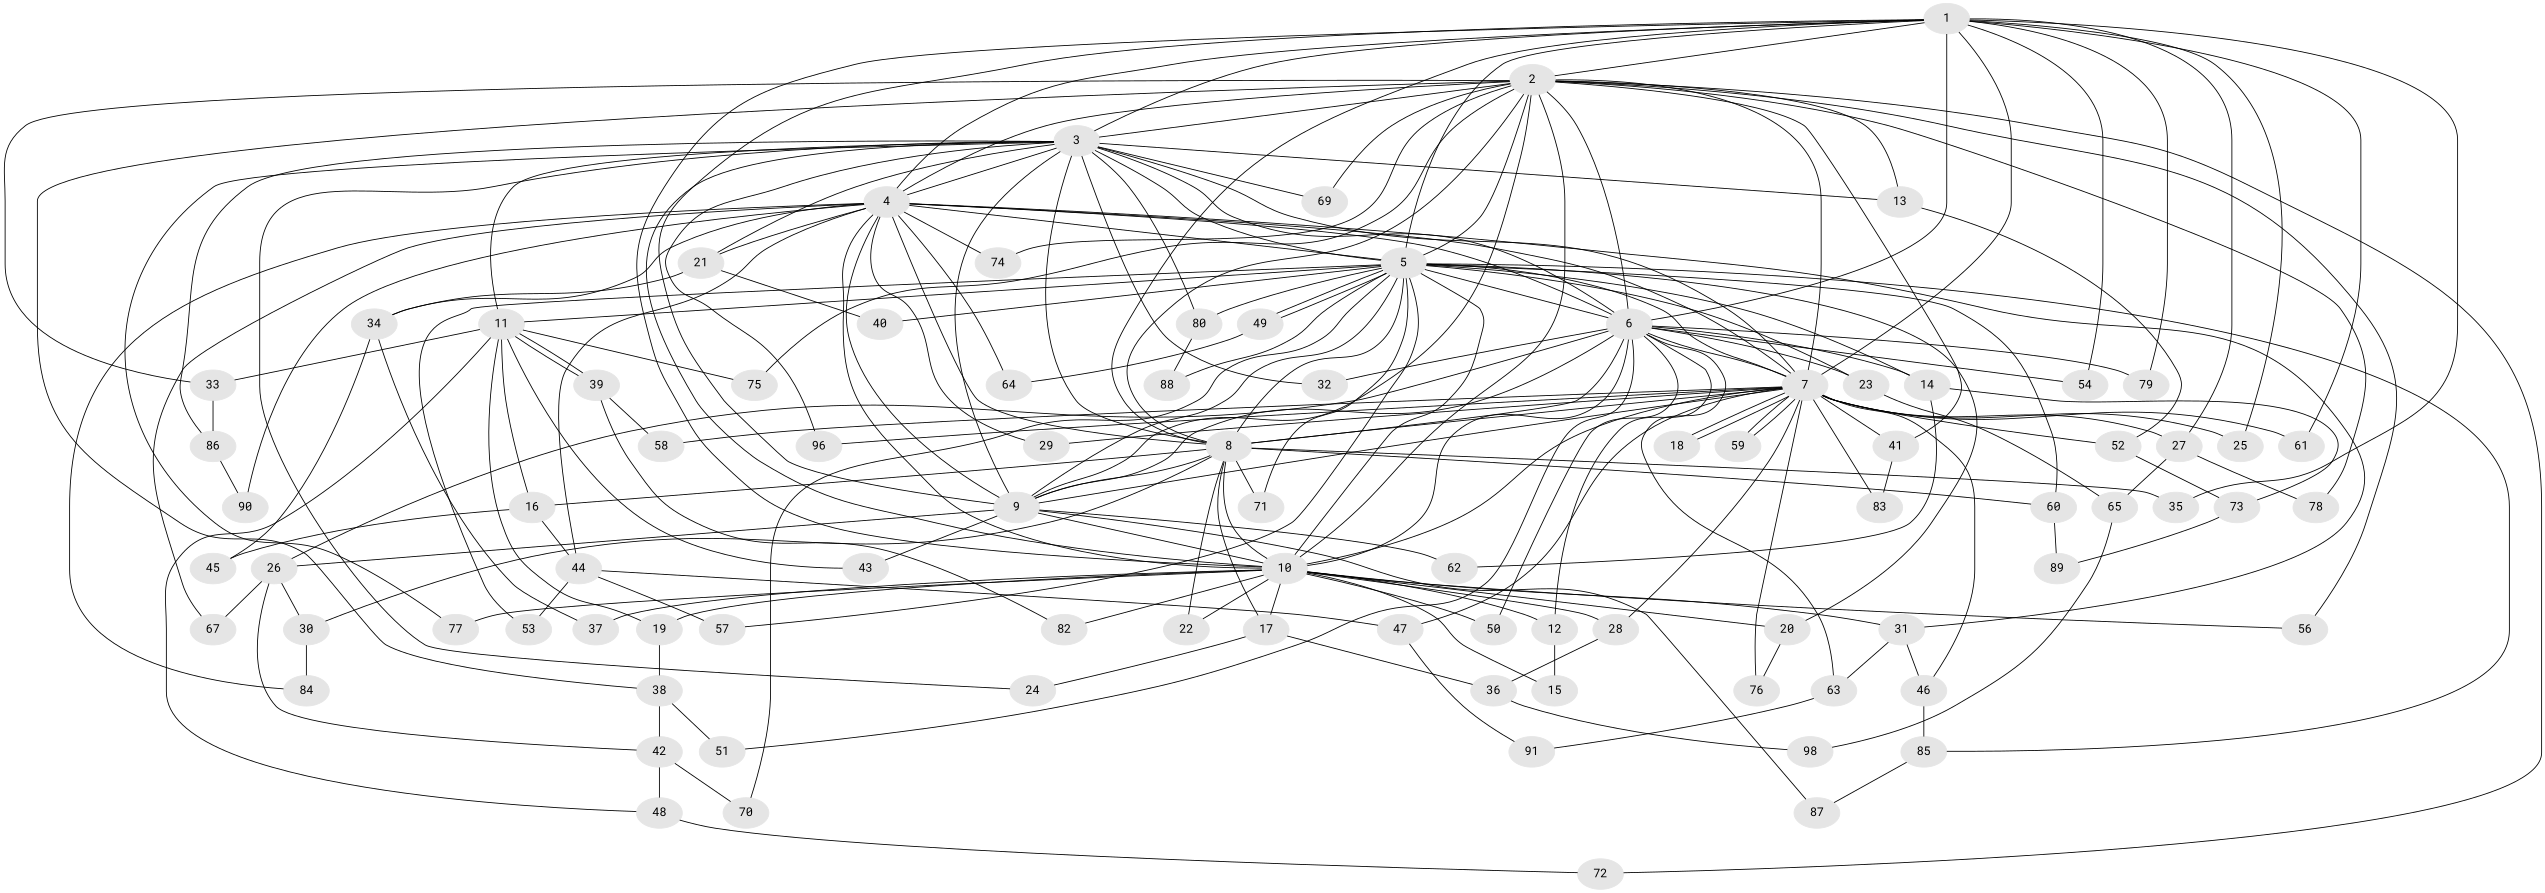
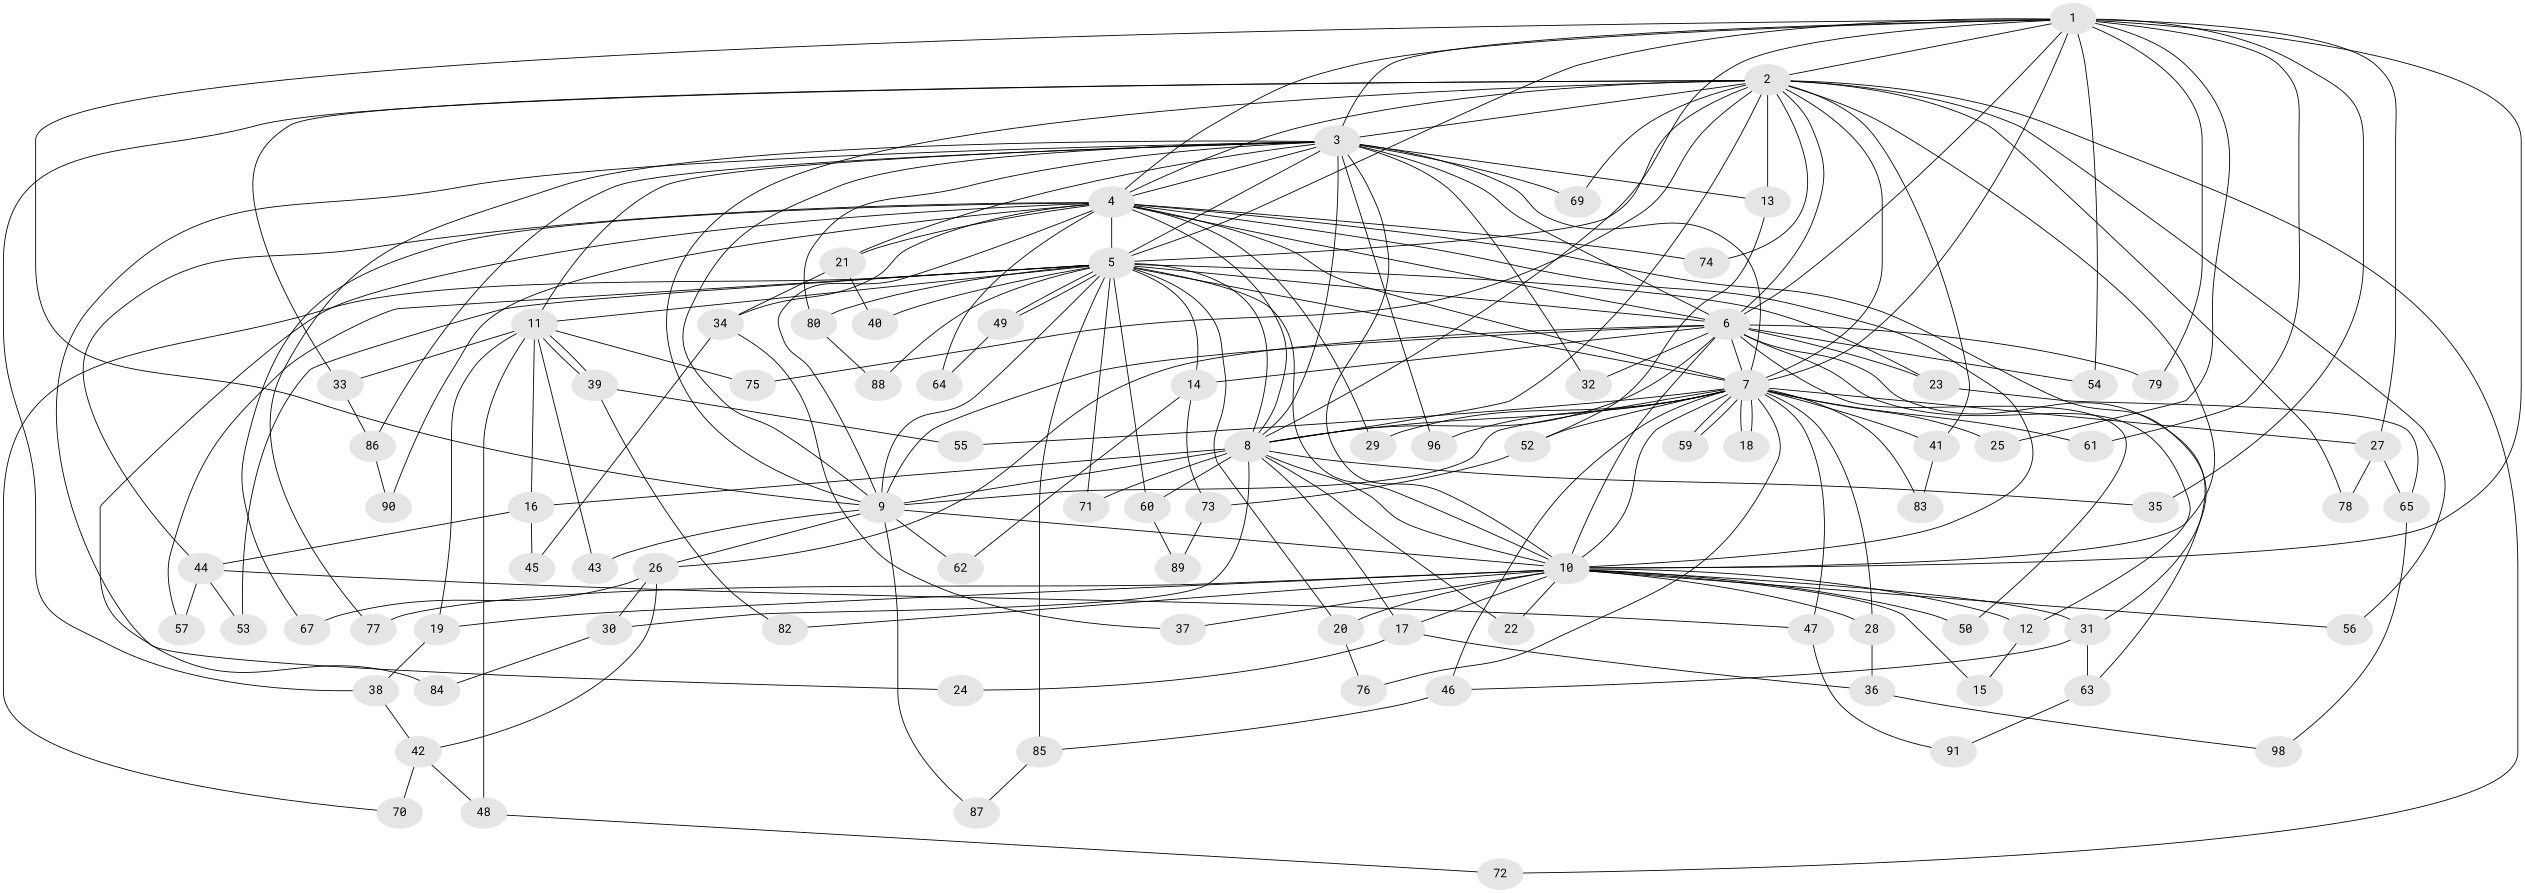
(661, 446) -> (961, 446)
(722, 752) -> none
